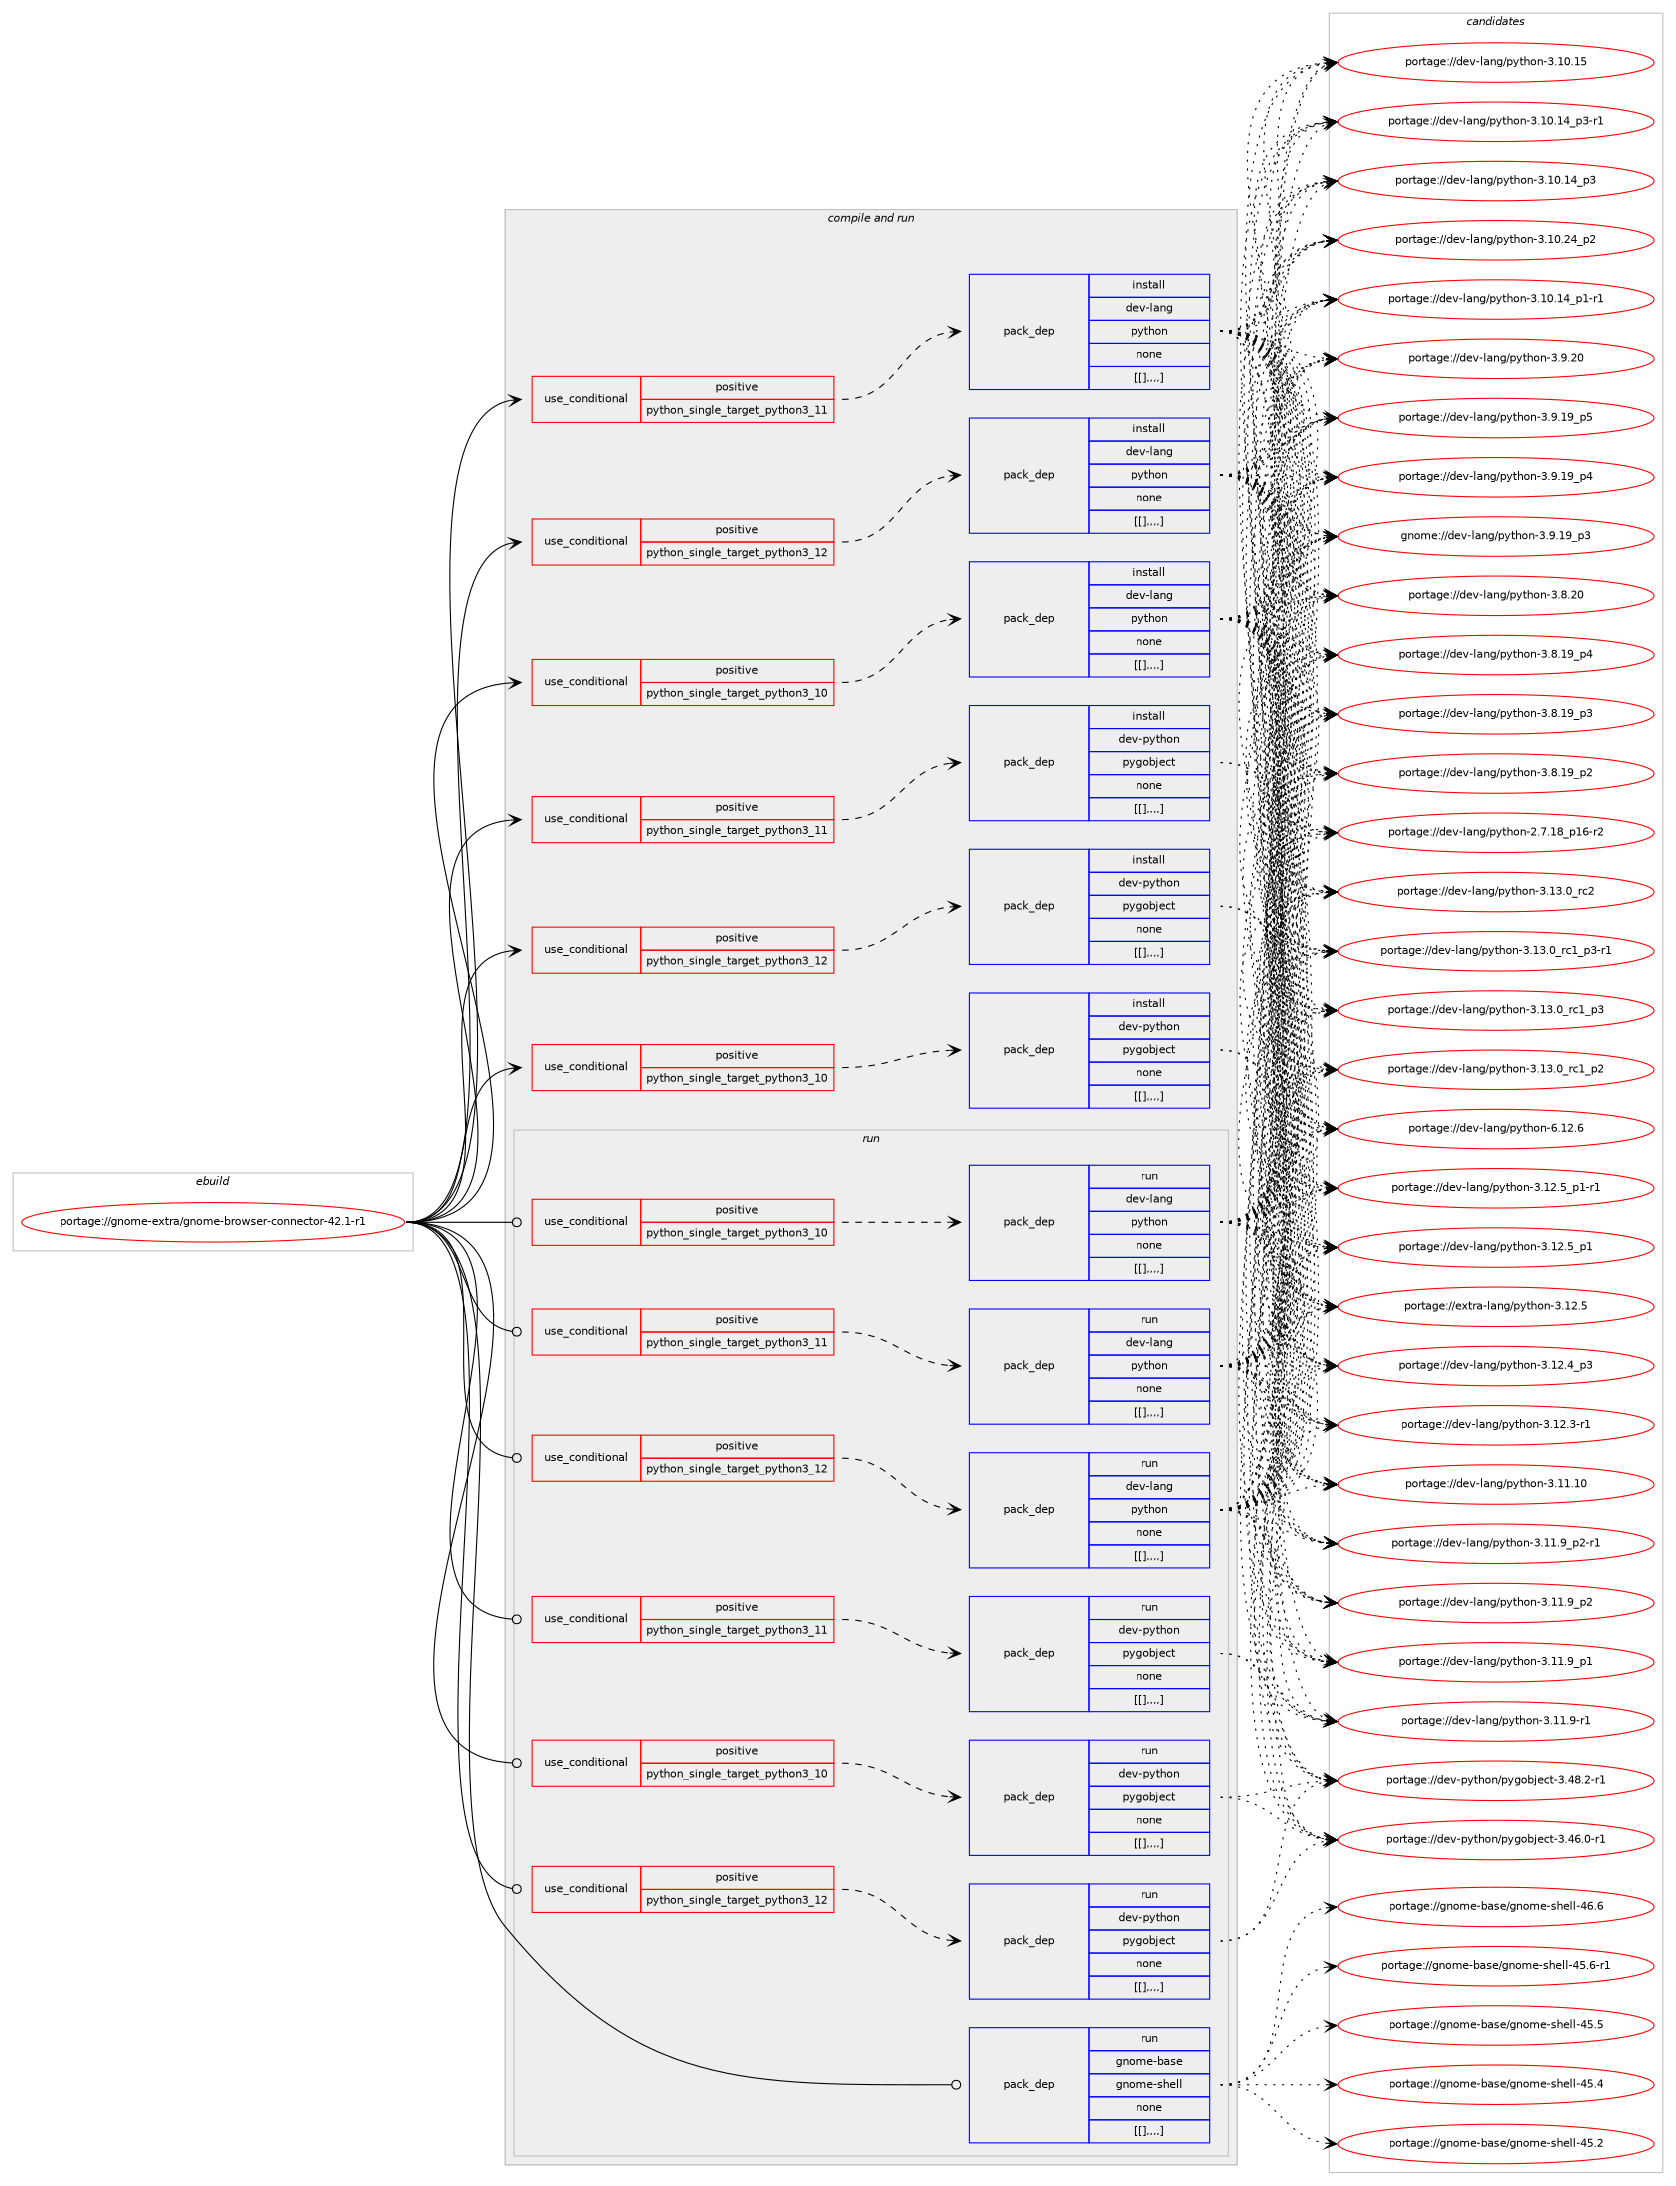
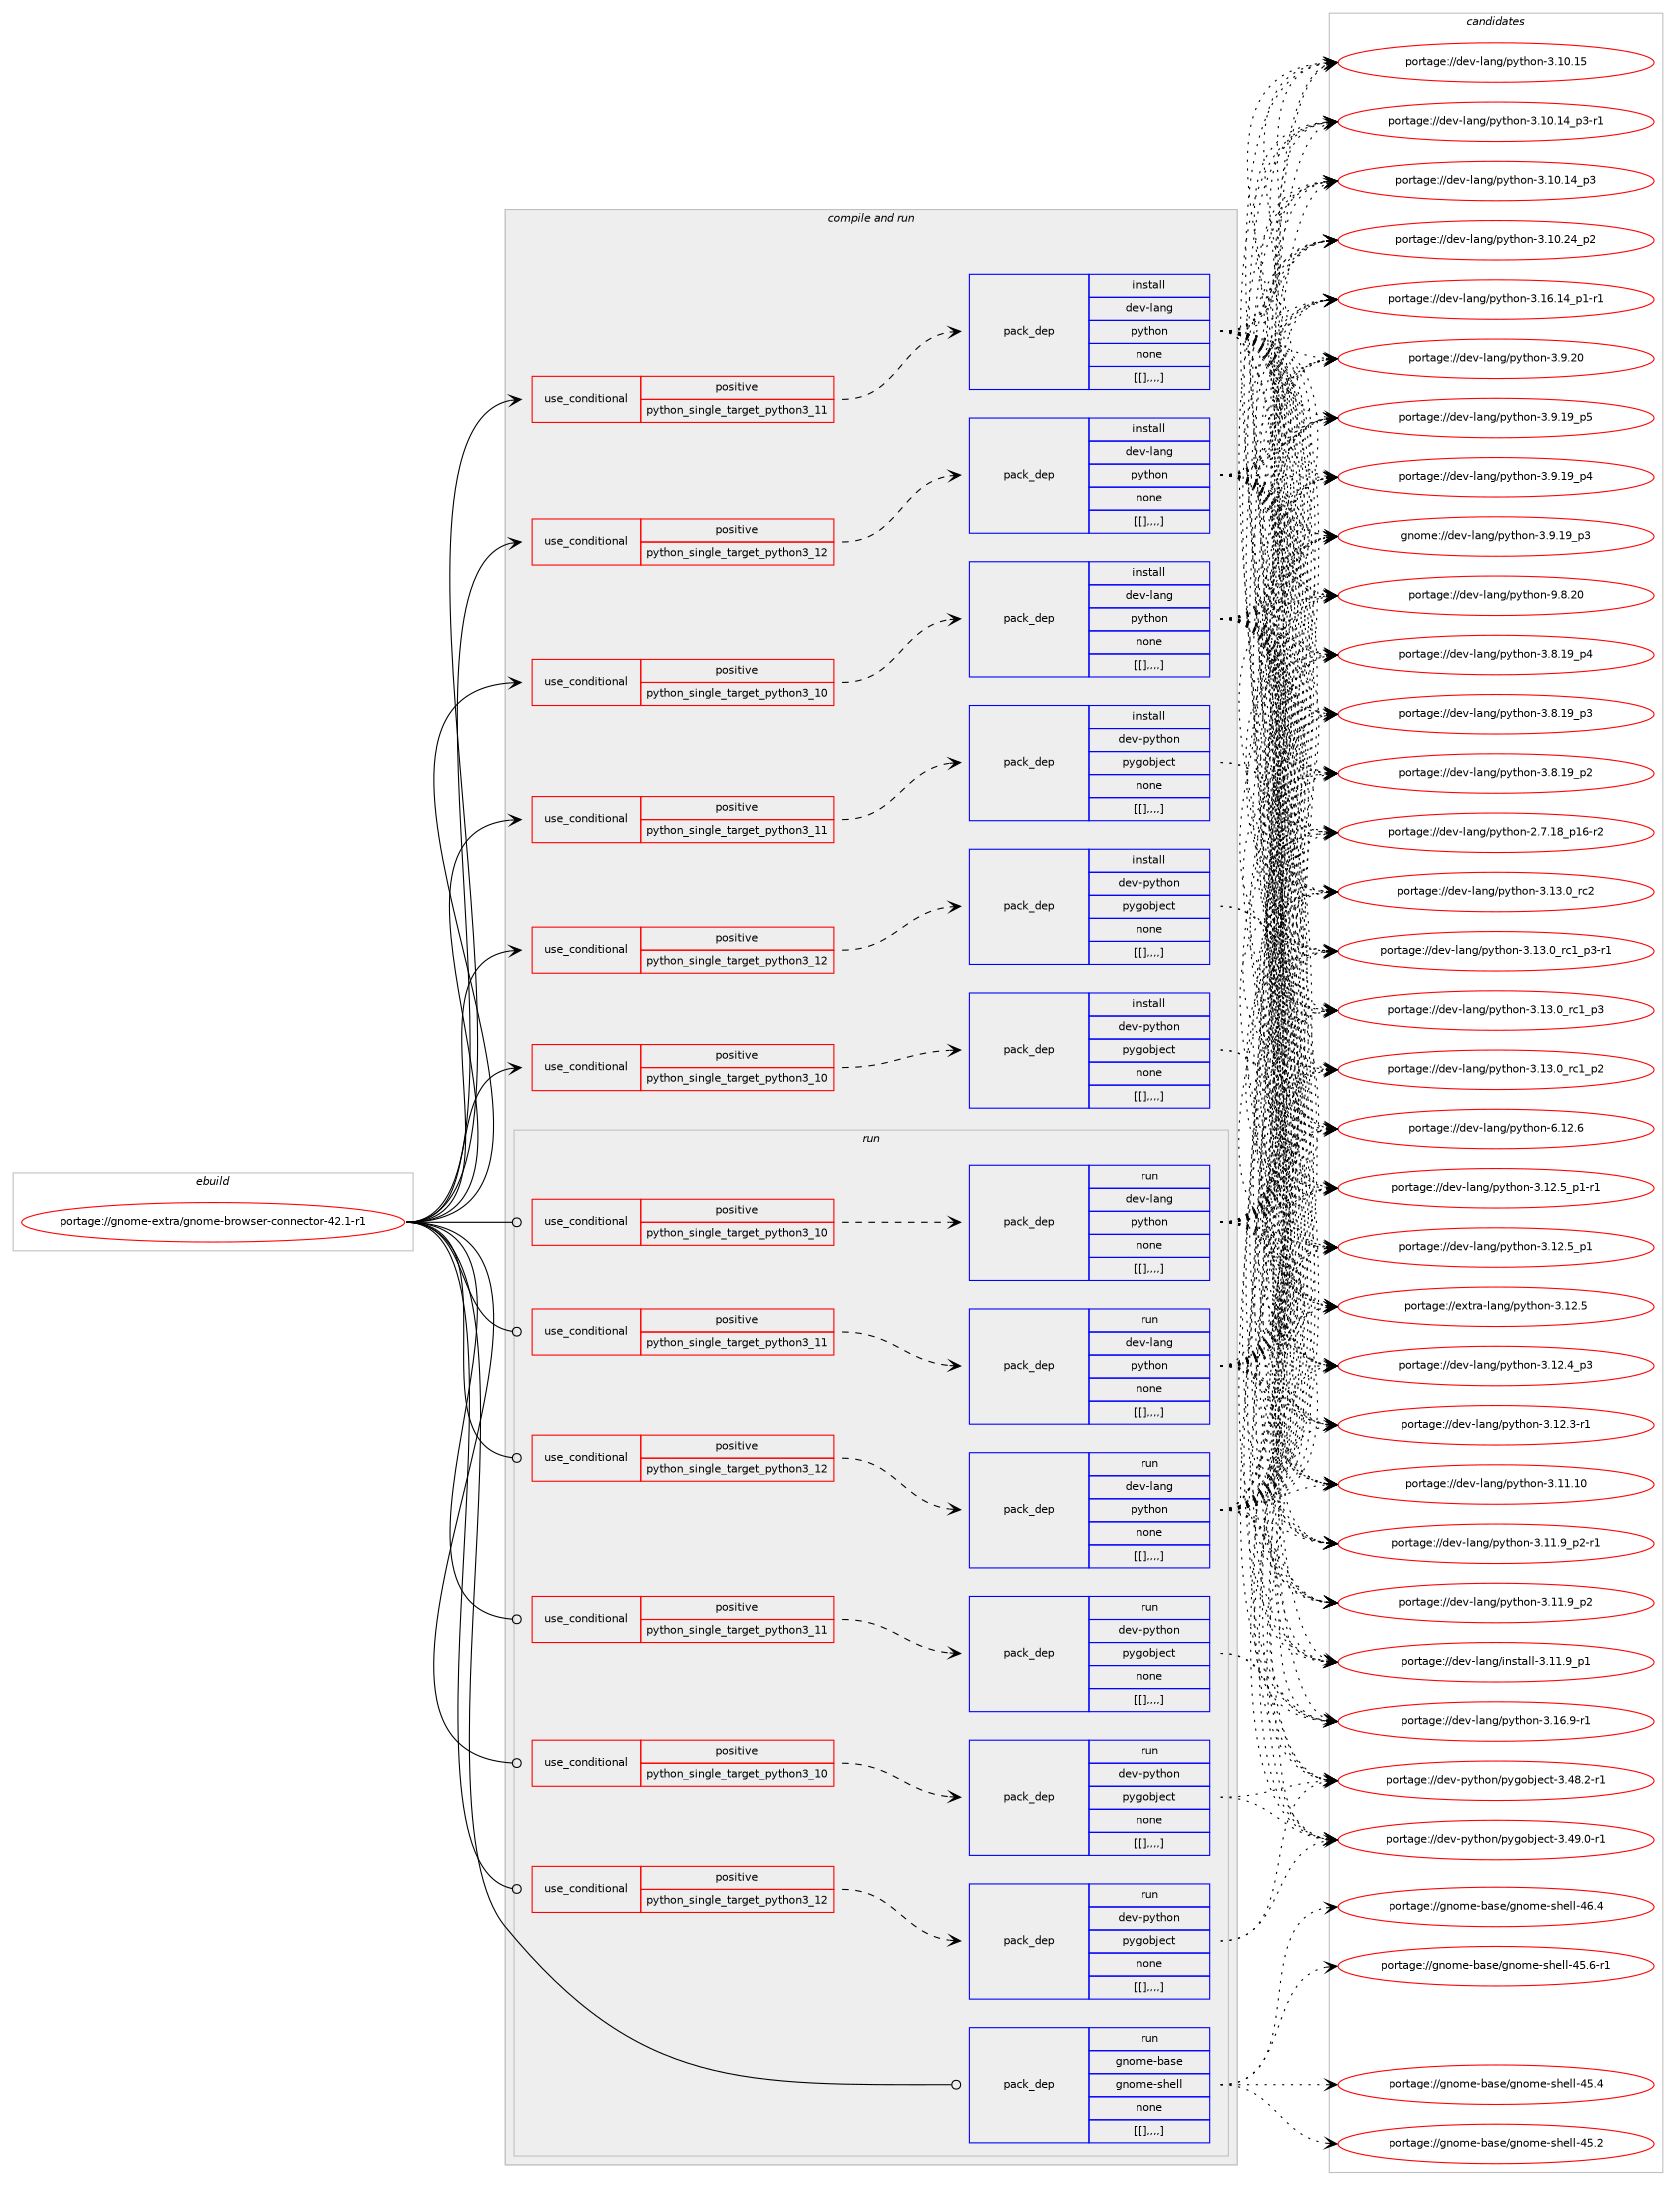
(1496, 300) -> (1496, 300)
(1496, 596) -> (1496, 596)
(1496, 1662) -> (1496, 1662)
(1496, 1722) -> (1496, 1722)
(1496, 1840) -> (1496, 1840)
(1496, 1907) -> (1496, 1907)
(1496, 2025) -> none
